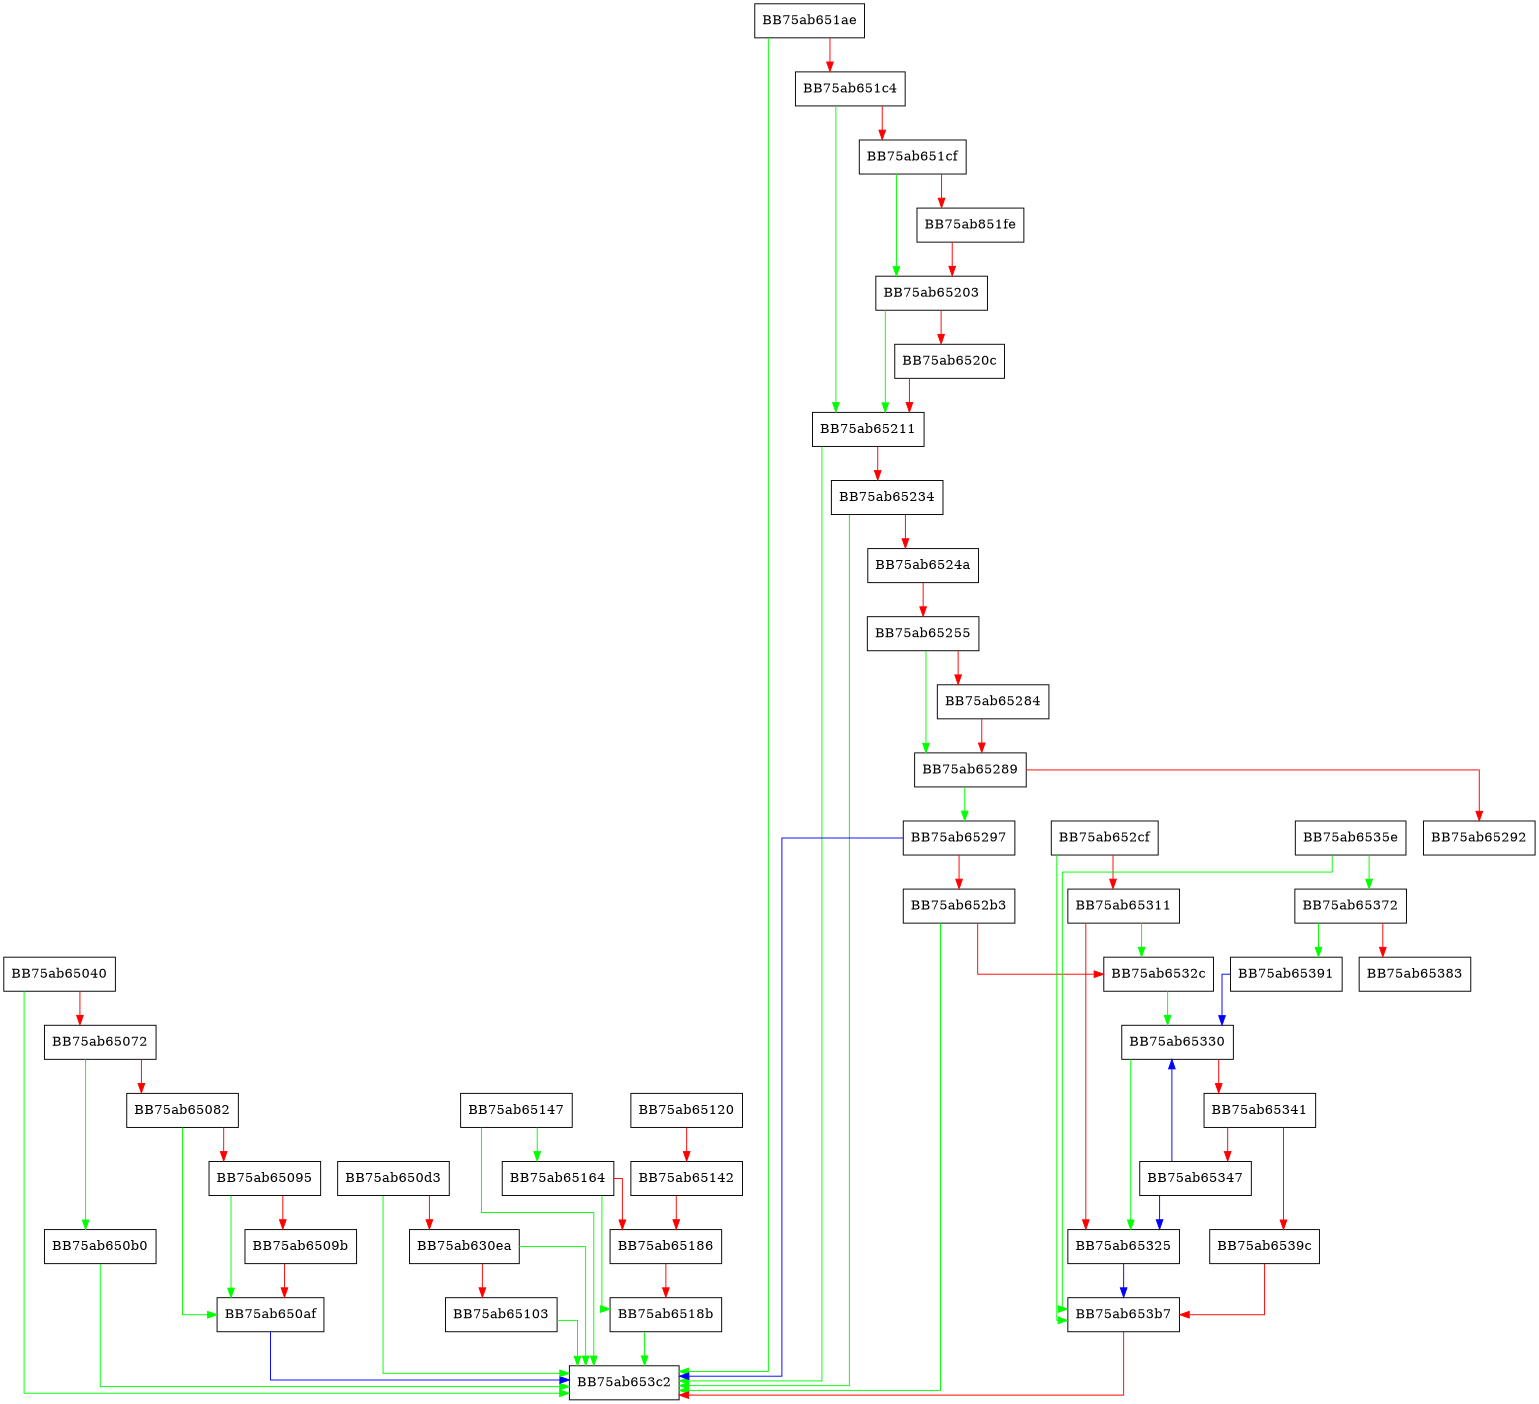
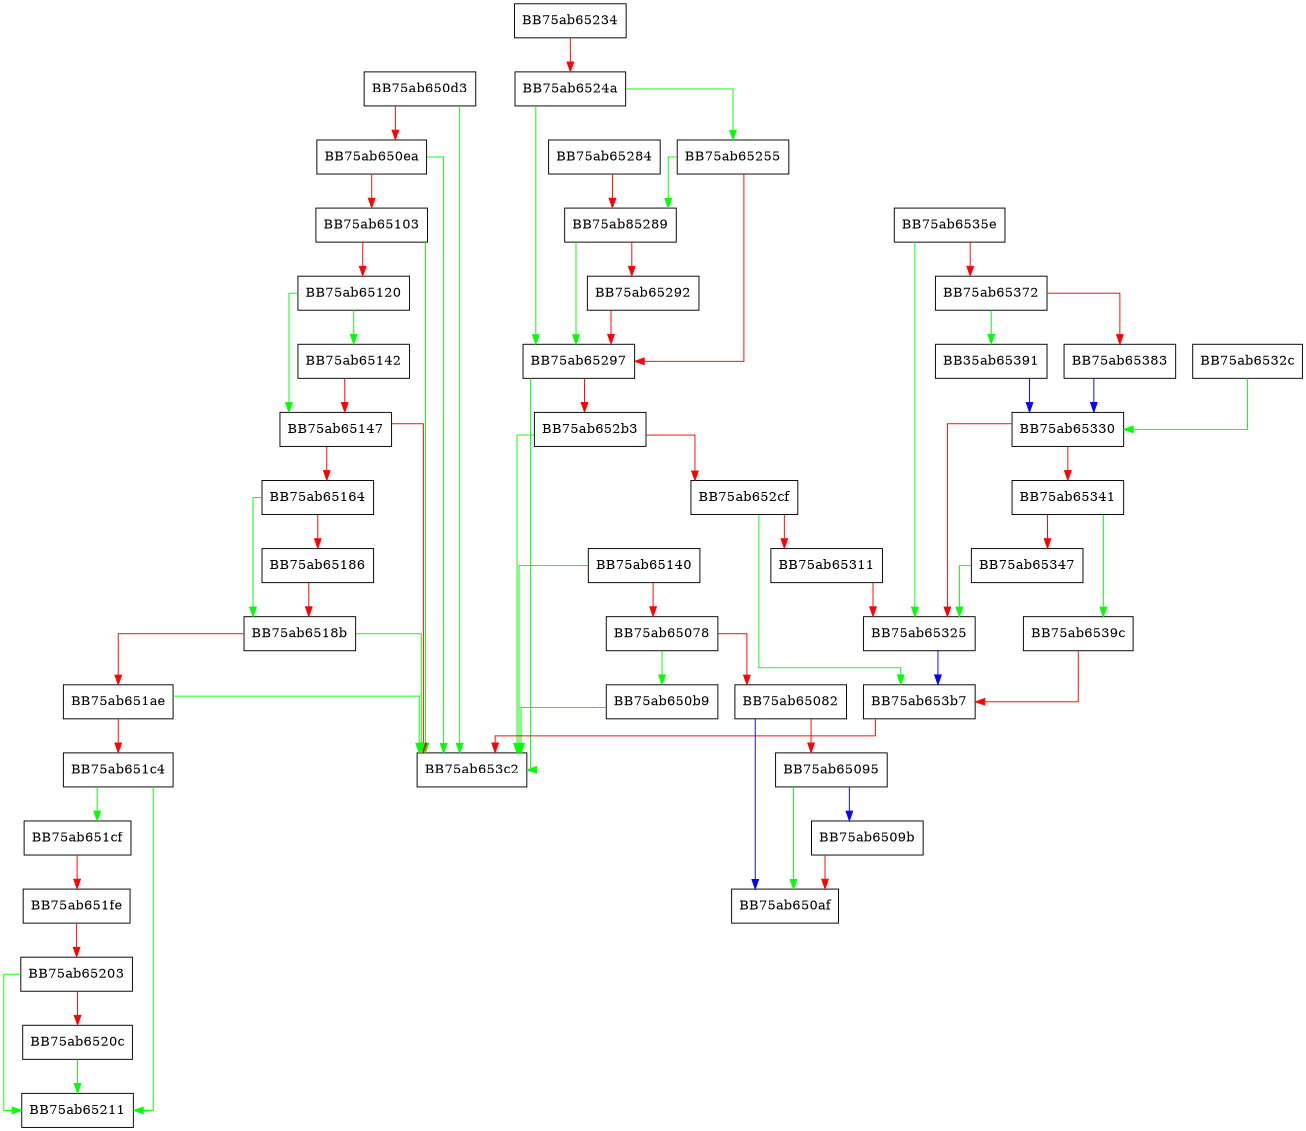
(882, 118) -> (97, 799)
none -> (536, 220)
(896, 220) -> none
(970, 225) -> (77, 906)
none -> (363, 254)
none -> (611, 322)
none -> (289, 344)
(909, 391) -> (78, 1072)
(878, 459) -> none
(923, 595) -> (700, 89)
none -> (160, 634)
(958, 663) -> (744, 318)
(970, 770) -> (620, 225)
(1369, 867) -> (970, 254)
(1077, 872) -> (915, 425)
(1142, 935) -> none
(60, 974) -> (644, 566)
(1010, 974) -> (689, 435)
(1286, 974) -> (991, 361)
(822, 980) -> none
(849, 1031) -> none
(100, 1042) -> (662, 634)
(782, 1093) -> (531, 574)
(1172, 1115) -> (1094, 391)
(537, 1140) -> (327, 459)
(687, 1140) -> (354, 322)
(1131, 1140) -> (947, 483)
(1283, 1174) -> (1103, 561)
(283, 1208) -> (849, 799)
(676, 1208) -> (345, 391)
(1160, 1208) -> (959, 580)
(567, 1213) -> (423, 568)
(183, 1234) -> (755, 799)
(100, 1247) -> (662, 702)
(464, 1247) -> (372, 157)
(391, 1380) -> none
